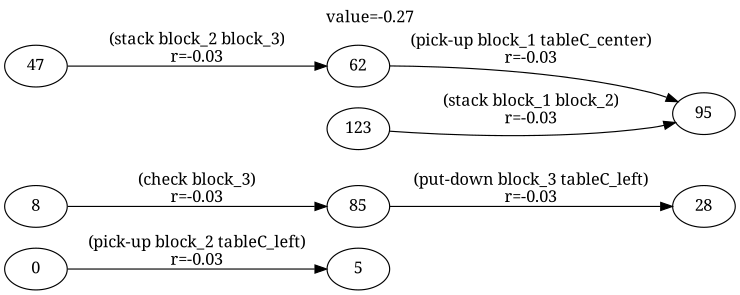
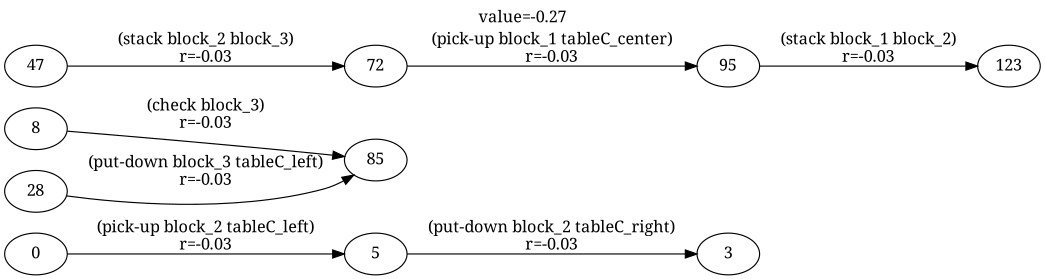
(358, 66) -> (376, 66)
(527, 135) -> (863, 66)
(525, 206) -> (206, 204)
none -> (728, 254)
